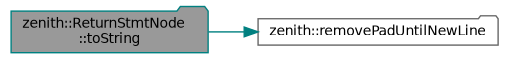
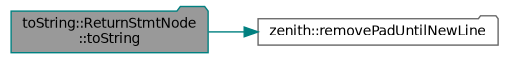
(110, 32) -> (110, 32)
